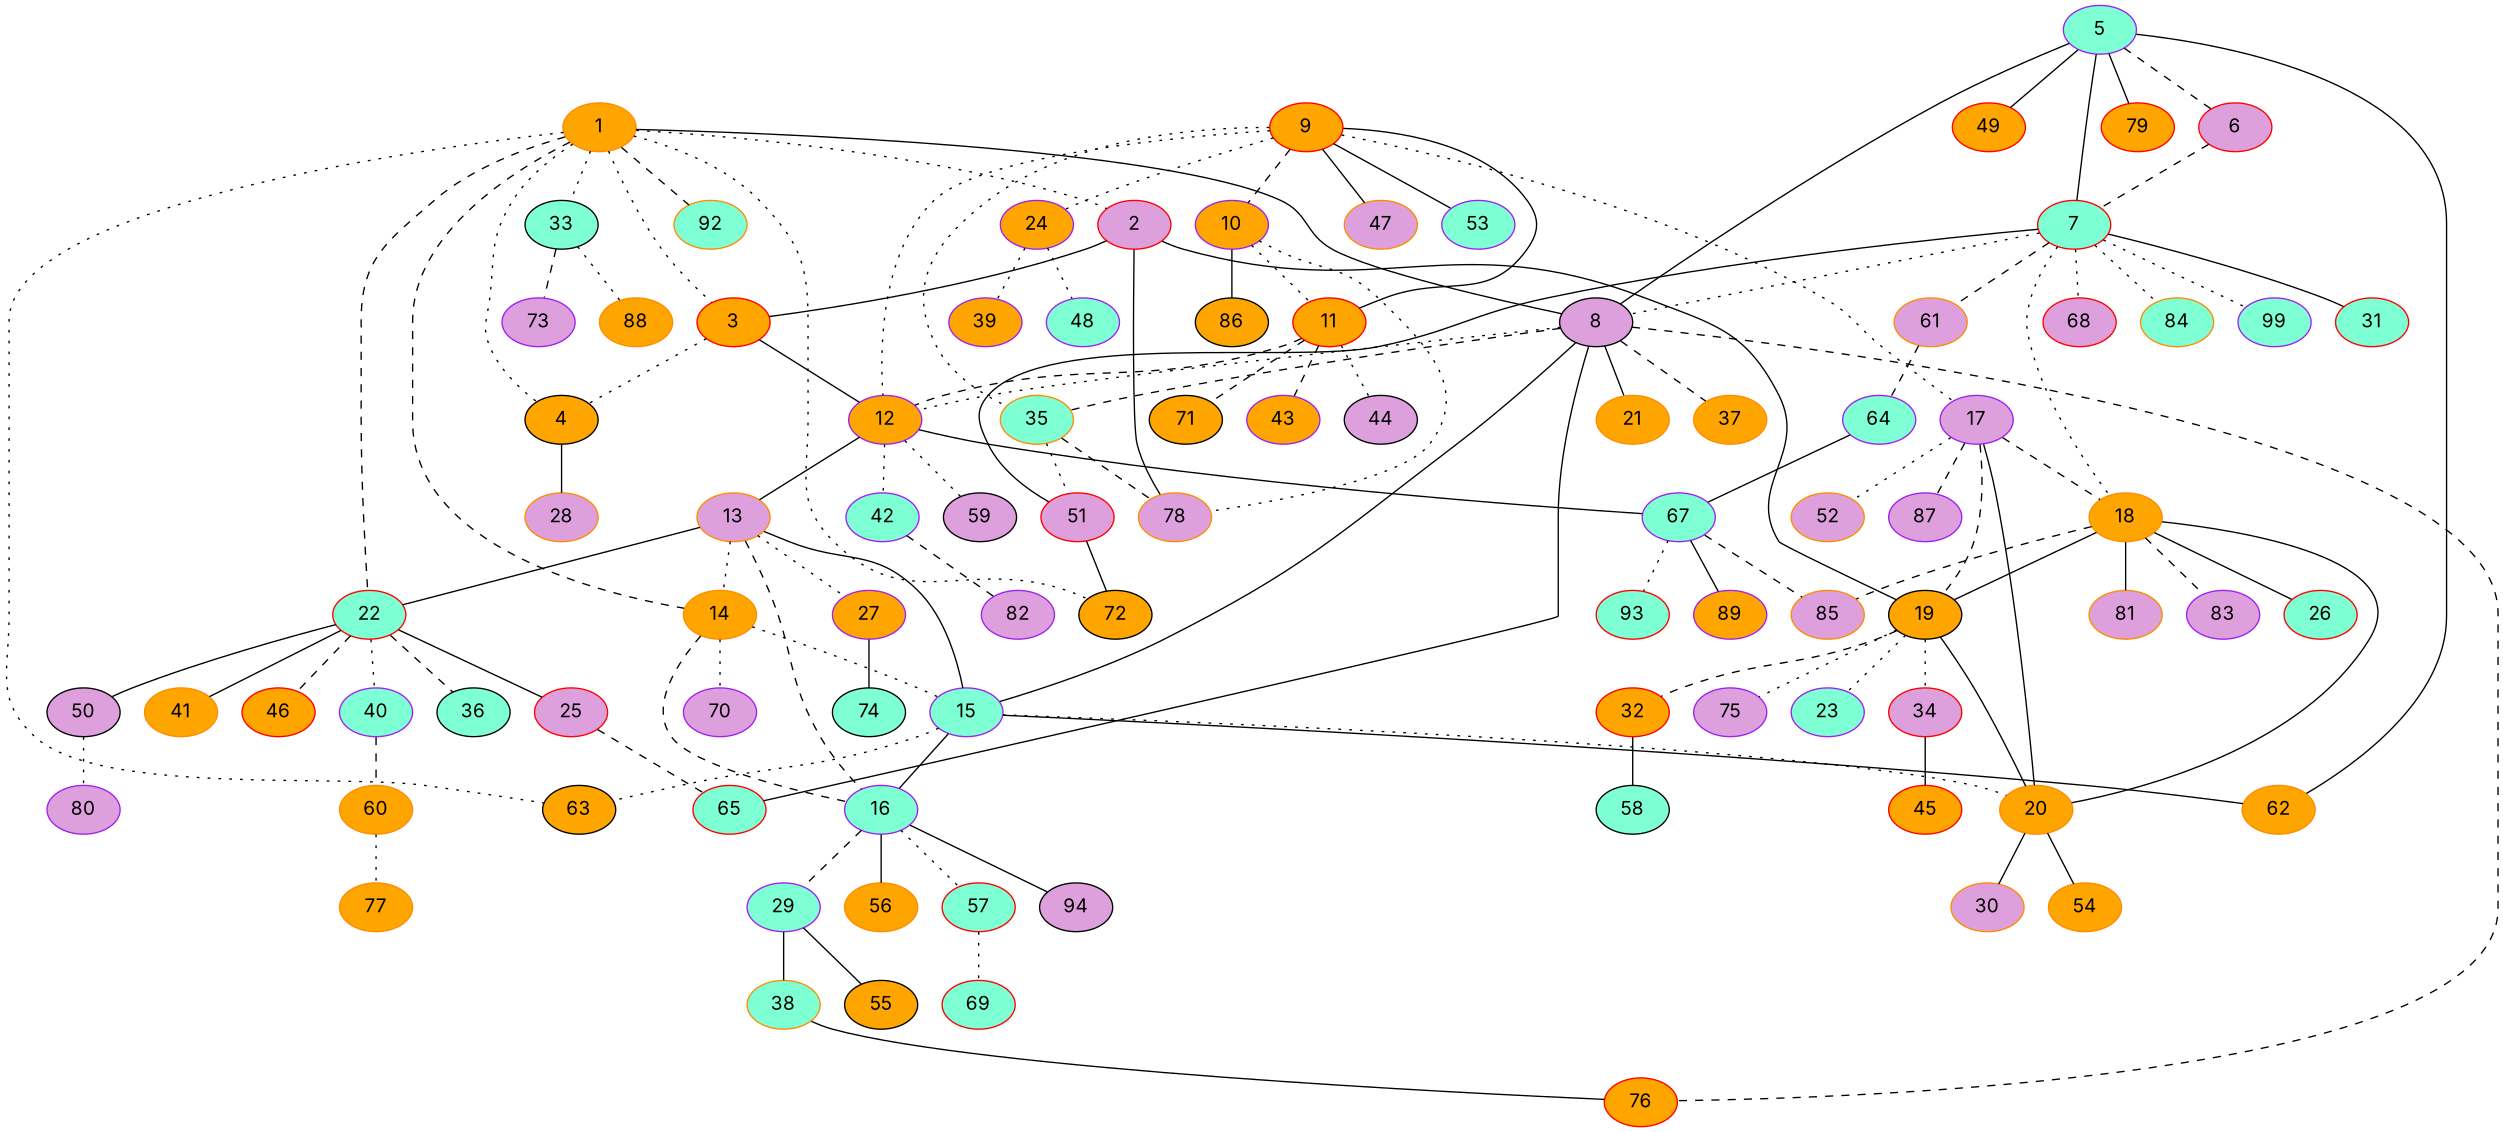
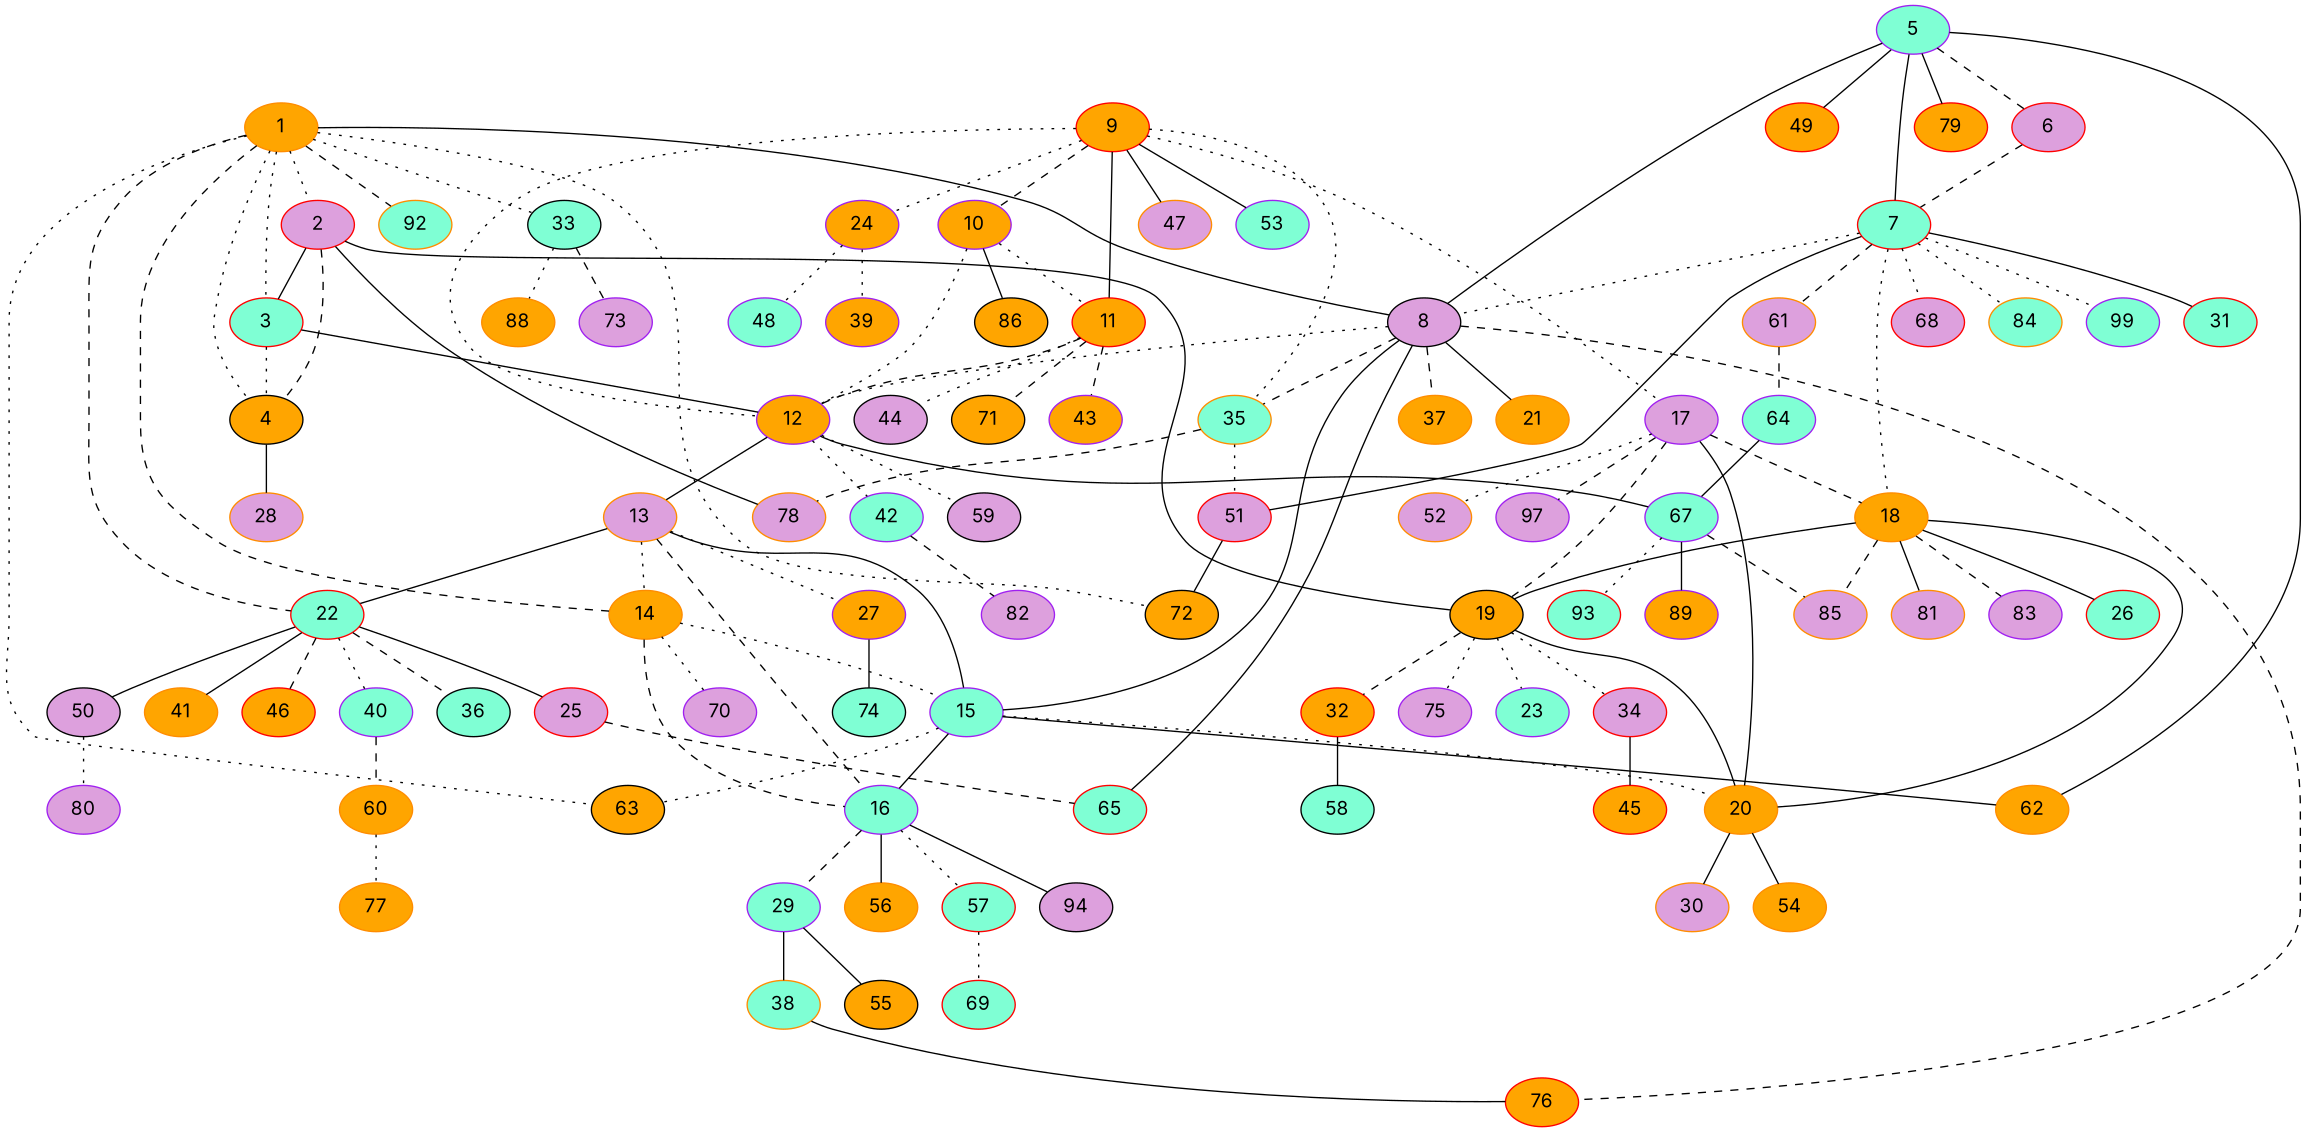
(734, 322) -> (266, 322)
none -> (320, 324)
(1445, 410) -> (913, 344)
(1925, 517) -> (1533, 517)
